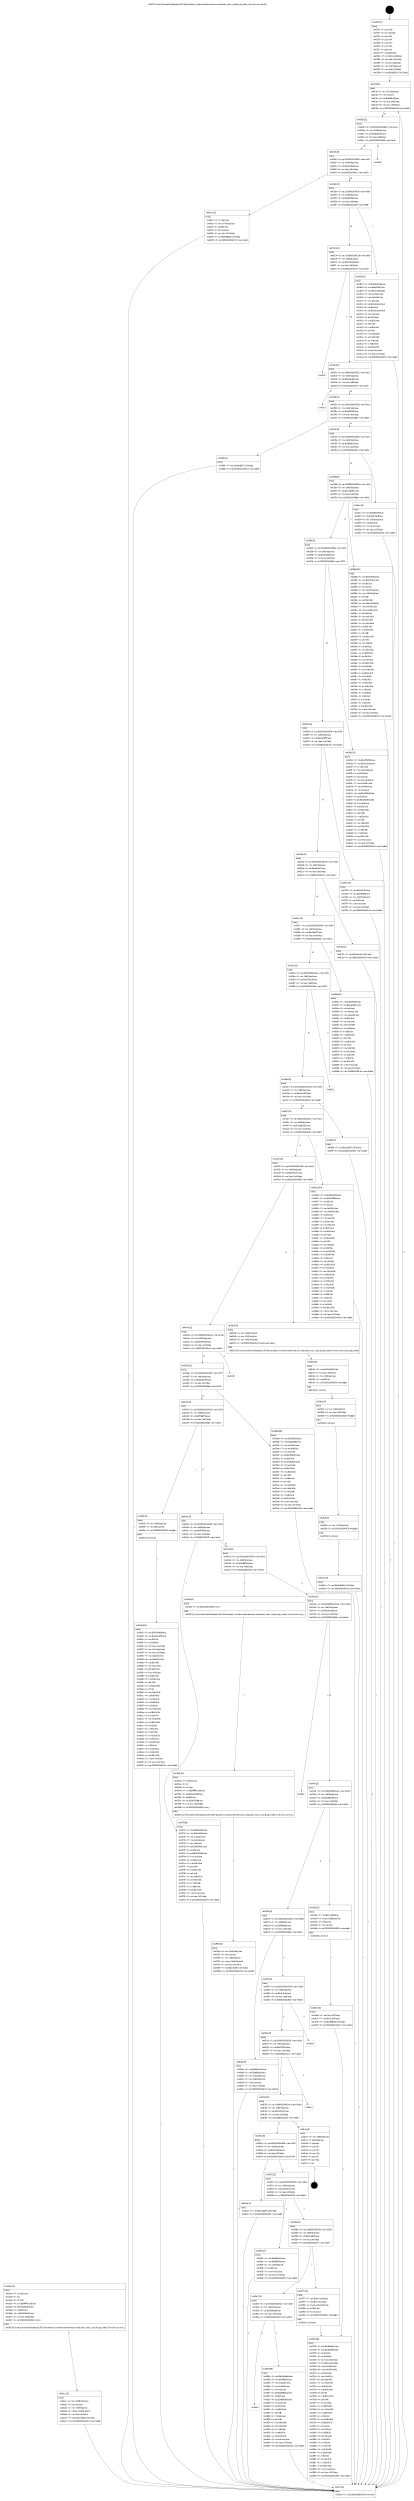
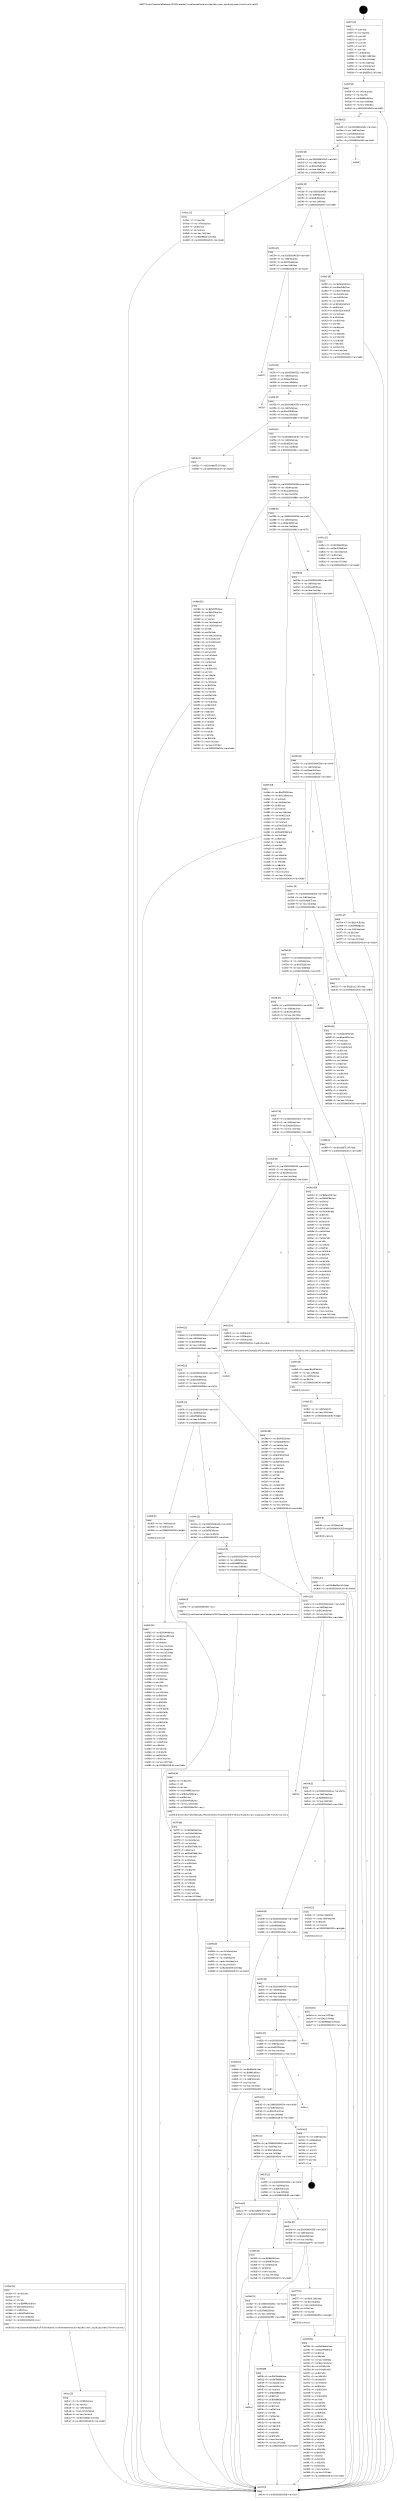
(373, 476) -> (319, 516)
